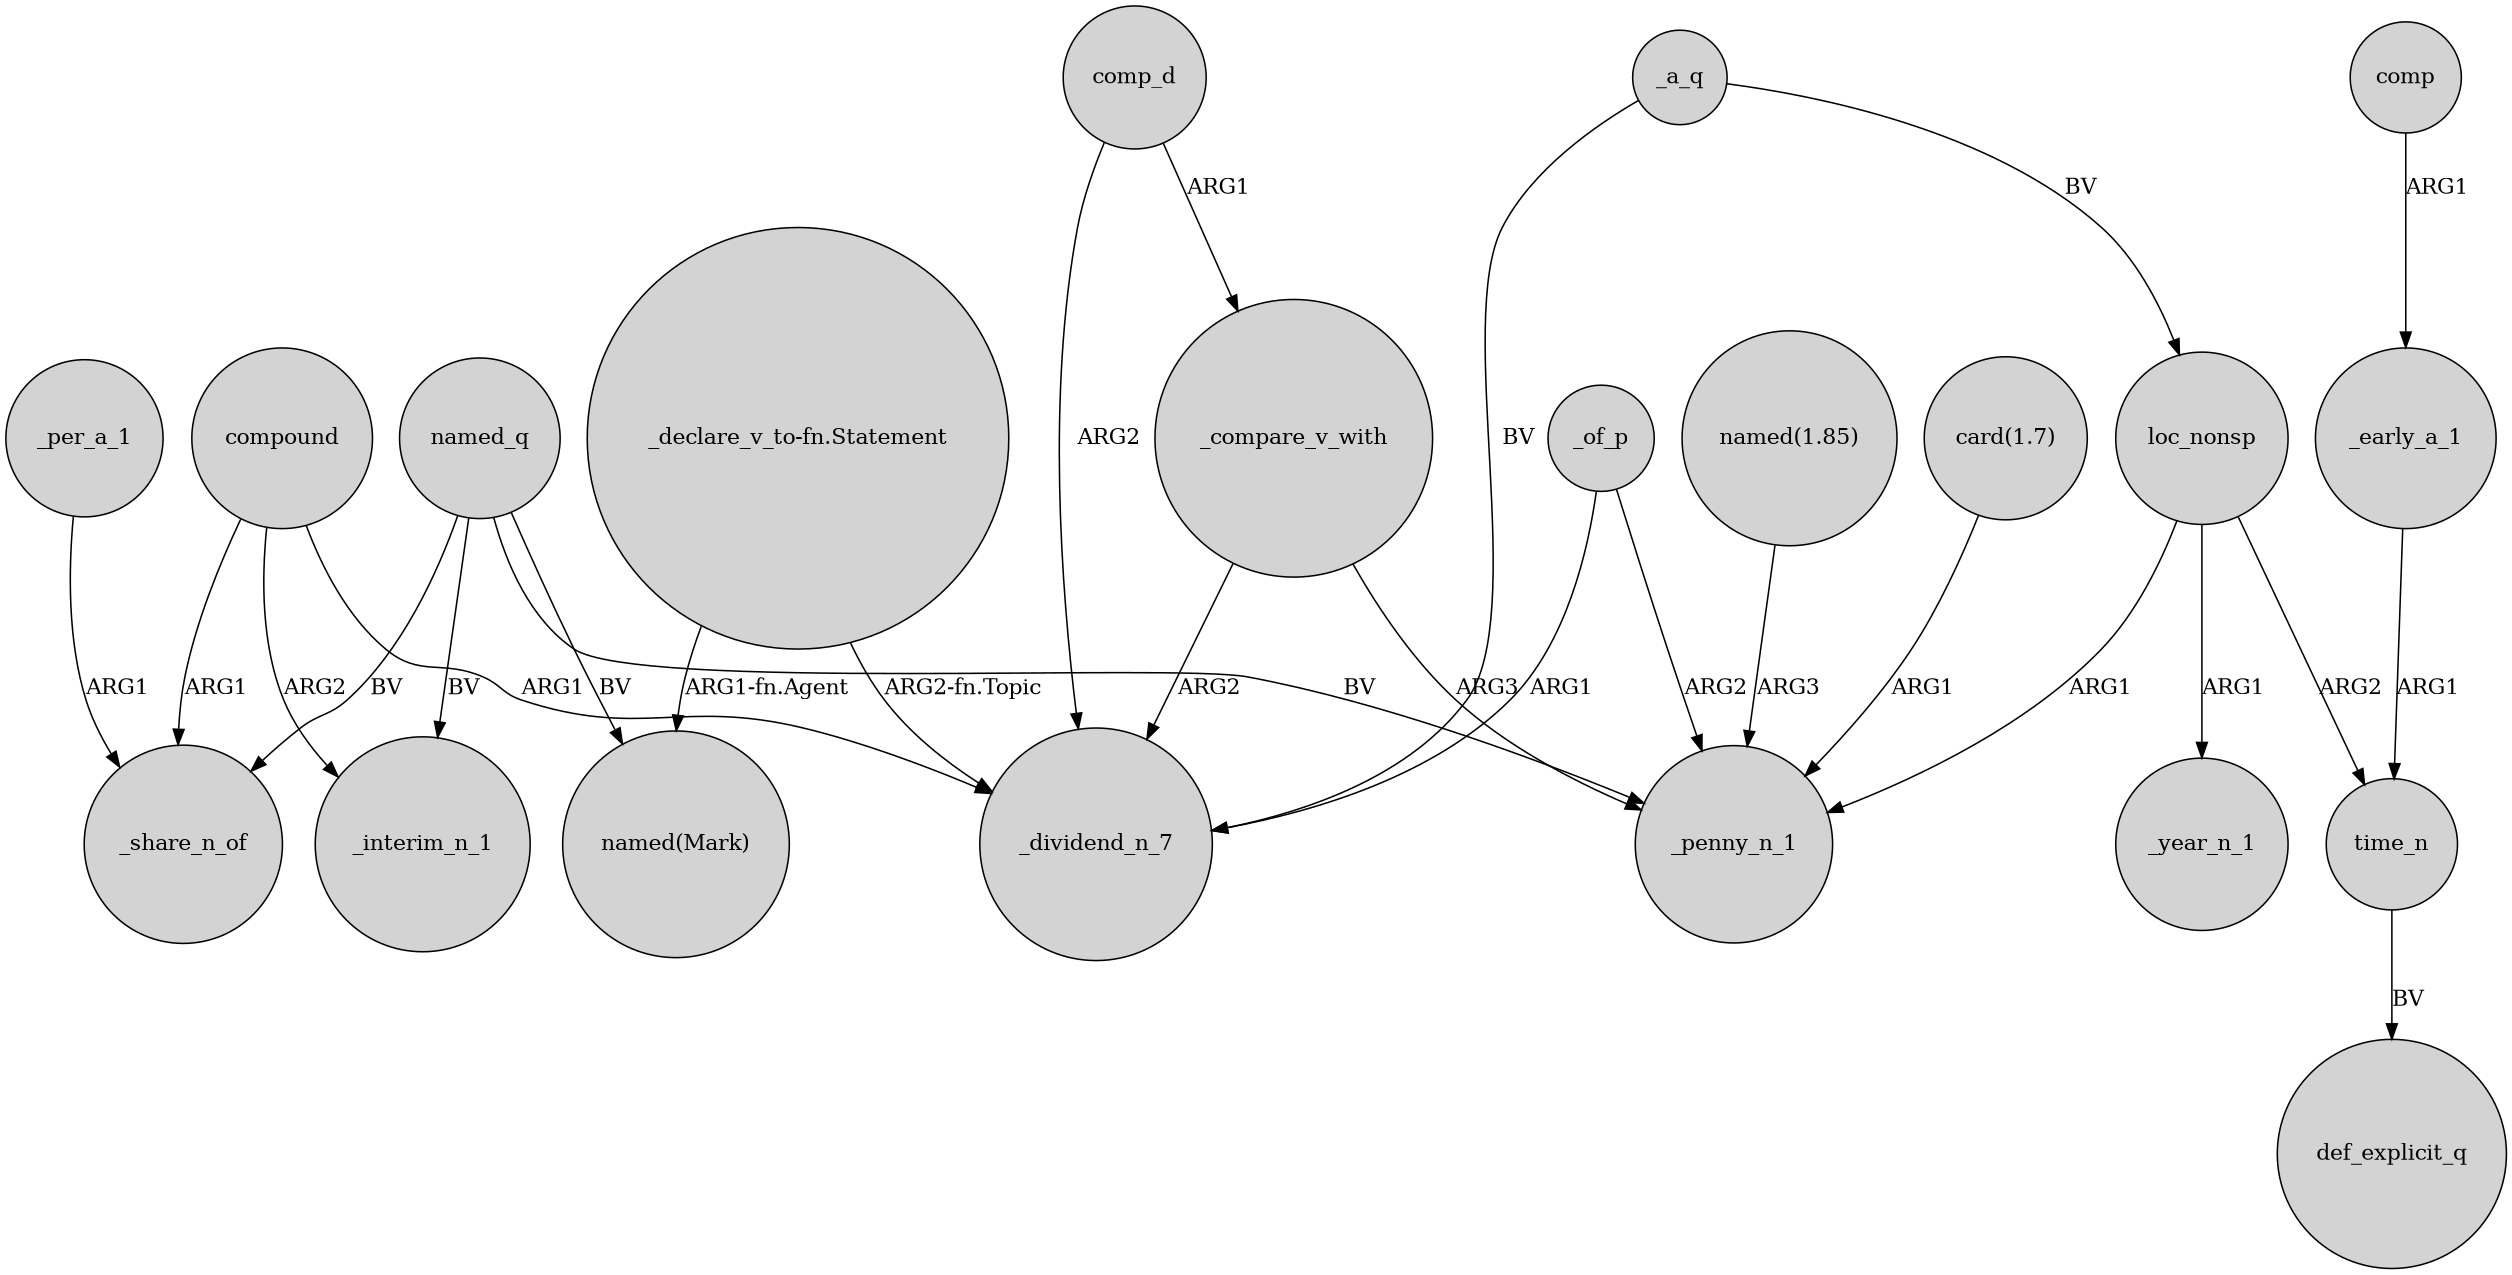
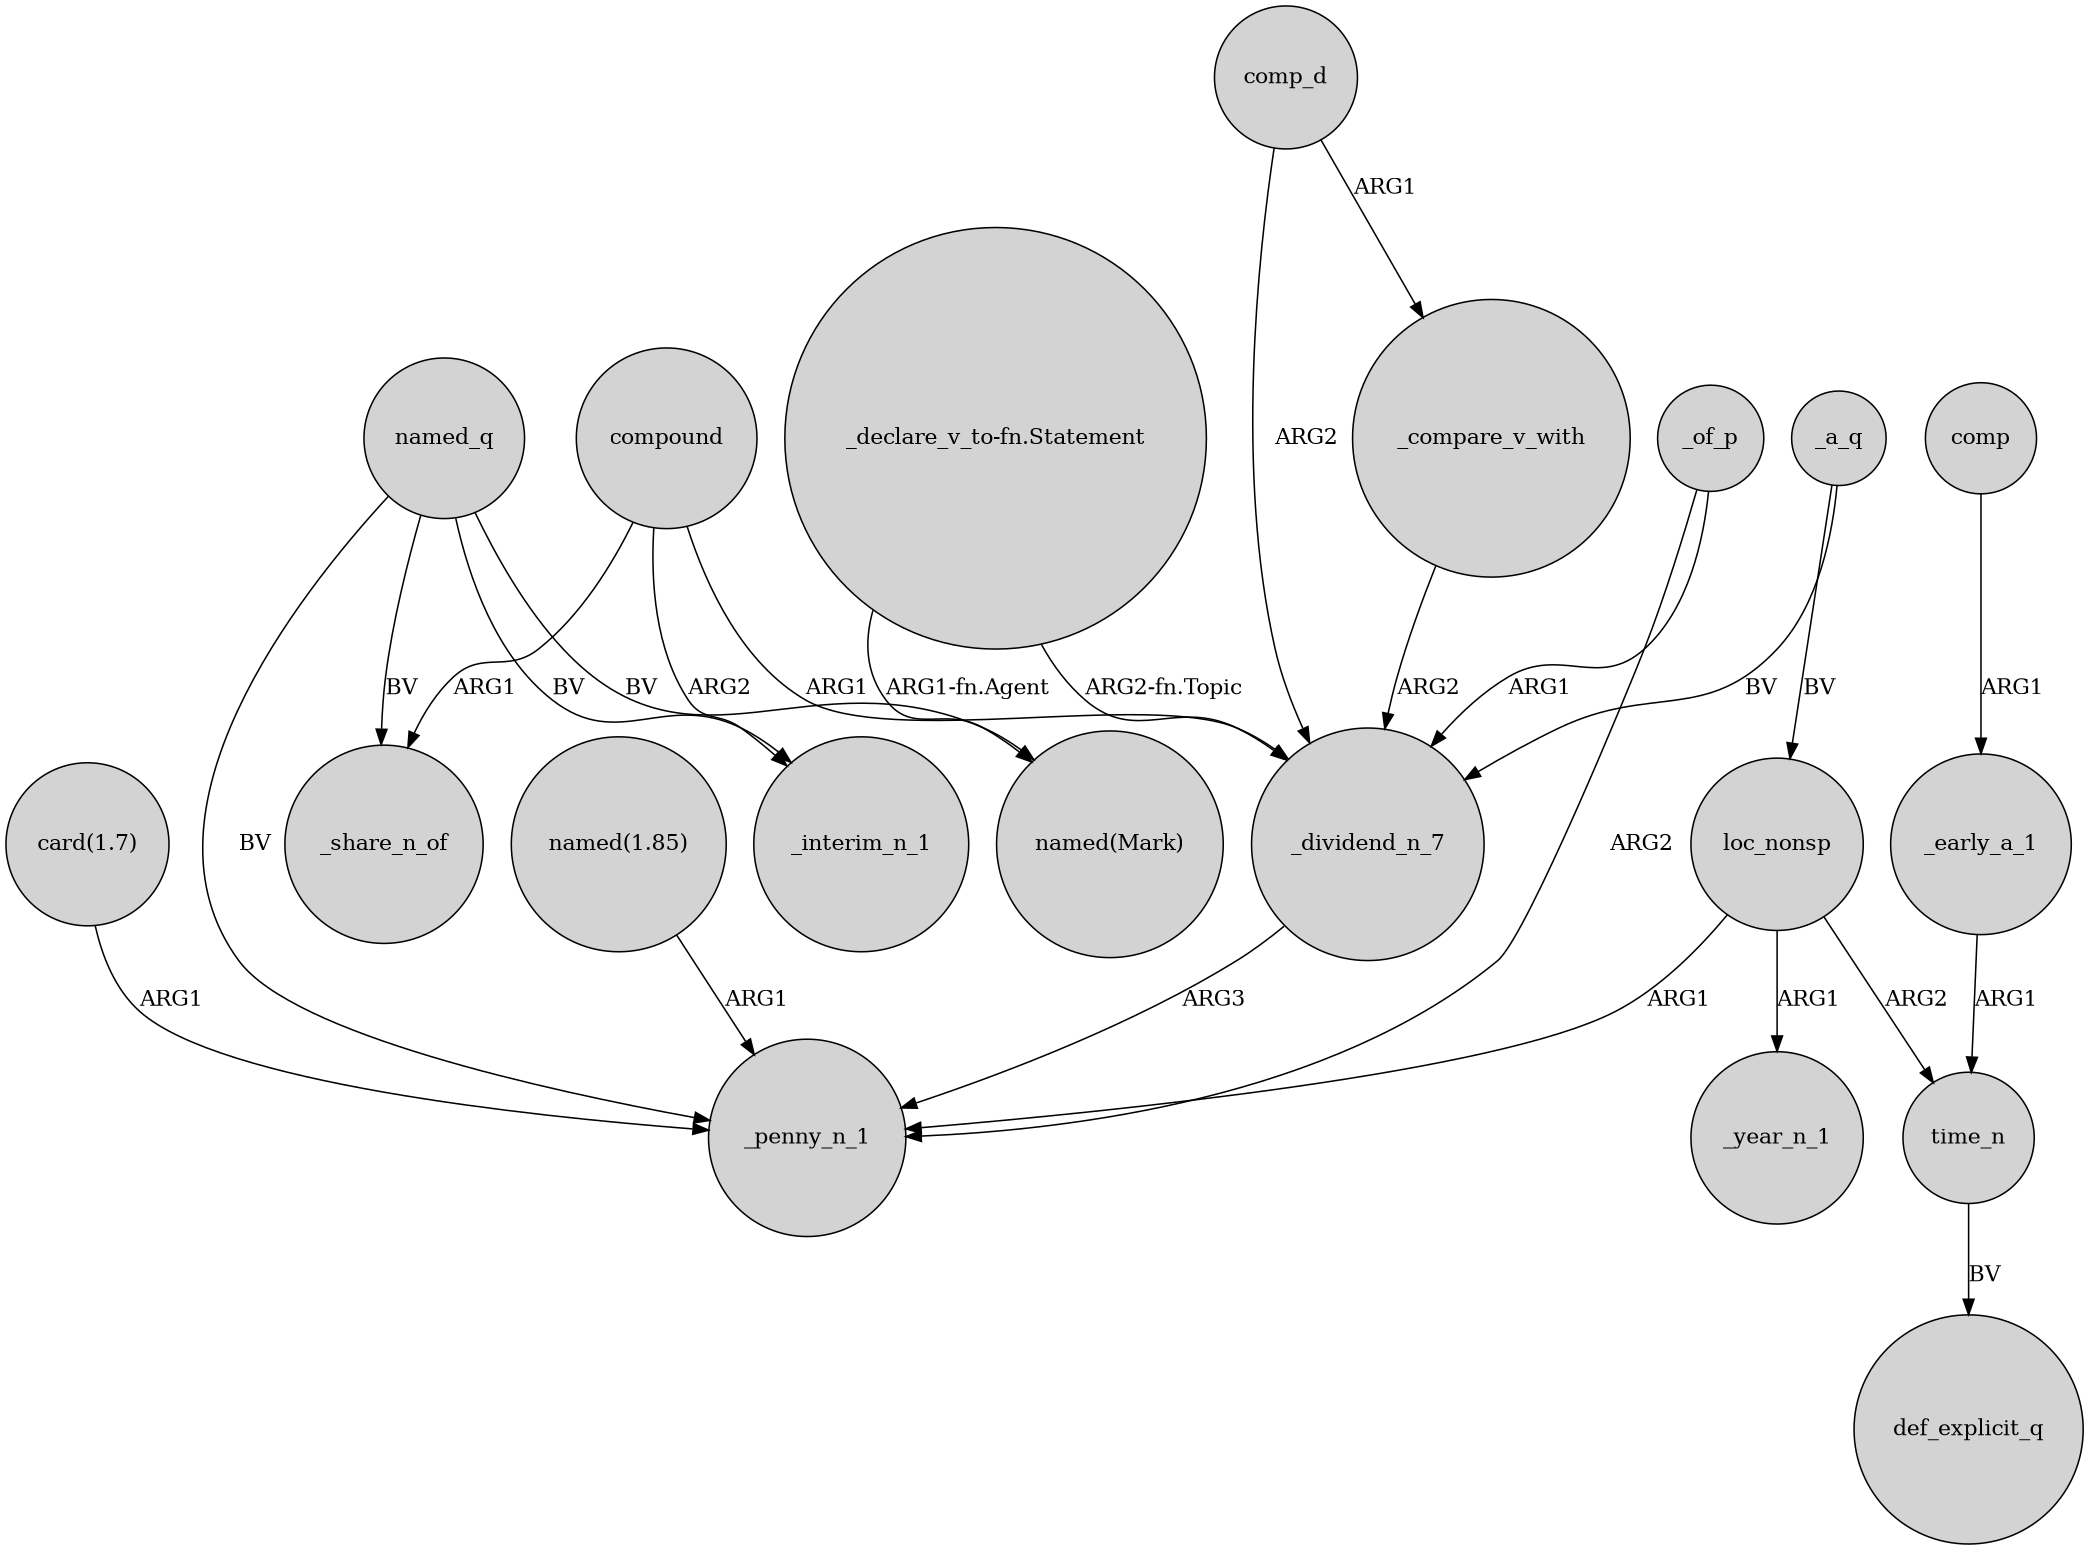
(84, 438) -> none
(1789, 688) -> (757, 1000)
(1474, 716) -> (1107, 1029)
